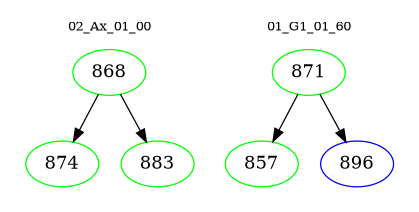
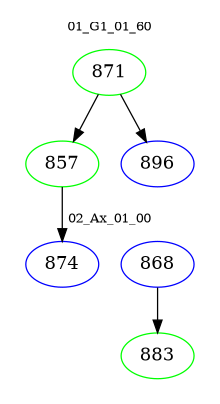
(109, 72) -> (158, 264)
(89, 112) -> (62, 215)
(62, 164) -> (62, 264)
